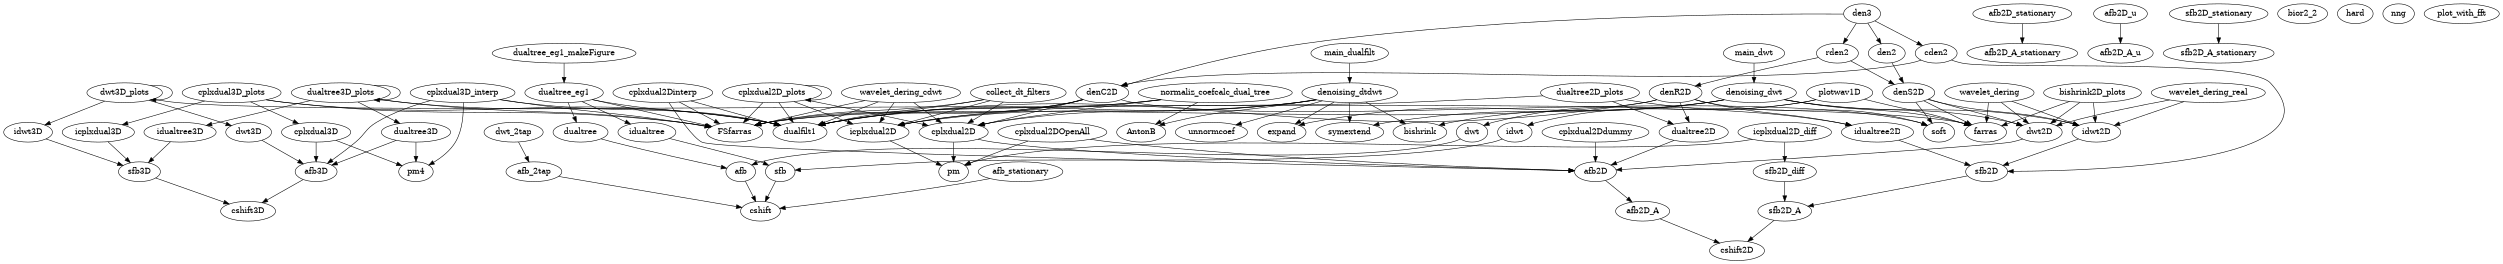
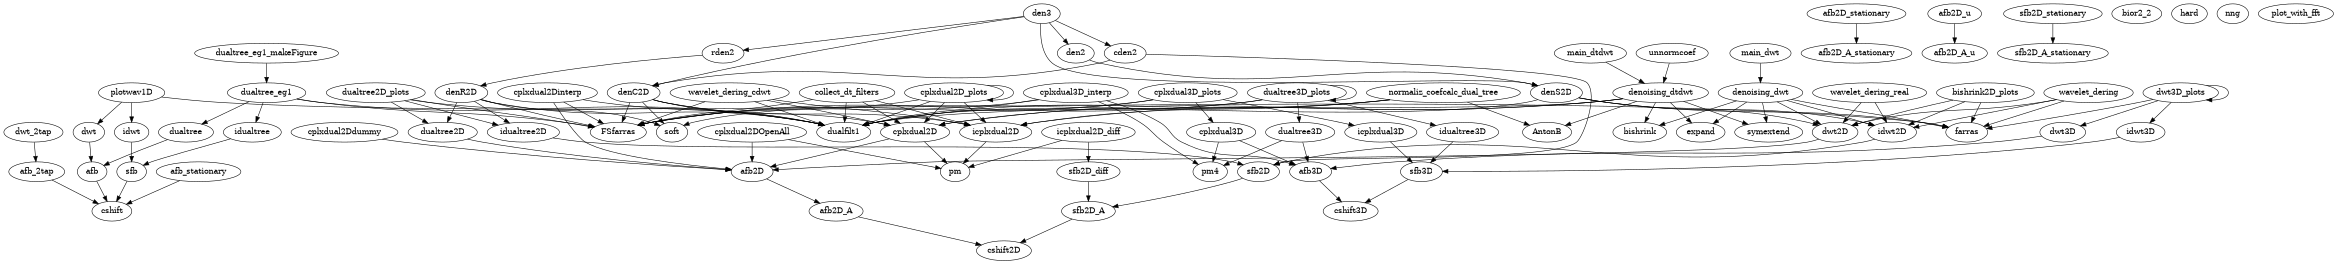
(1350, 53) -> (1590, 53)
(1870, 71) -> (1270, 82)
none -> (615, 109)
(1282, 112) -> (1667, 70)
